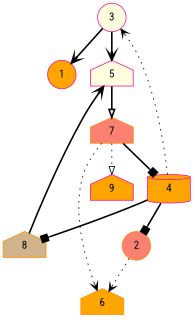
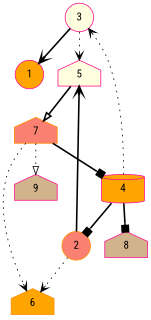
(112, 42) -> (79, 42)
(61, 161) -> (78, 166)
(112, 189) -> (36, 189)
(25, 246) -> (126, 246)
